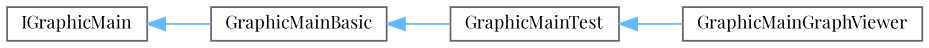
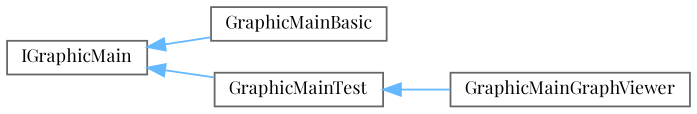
(428, 24) -> (190, 74)
